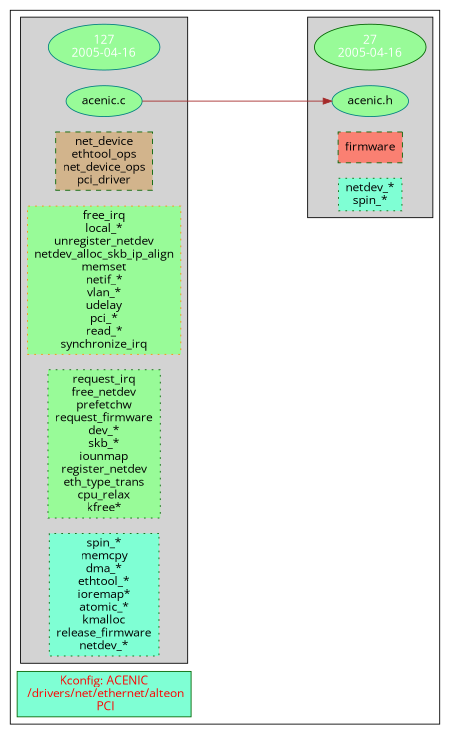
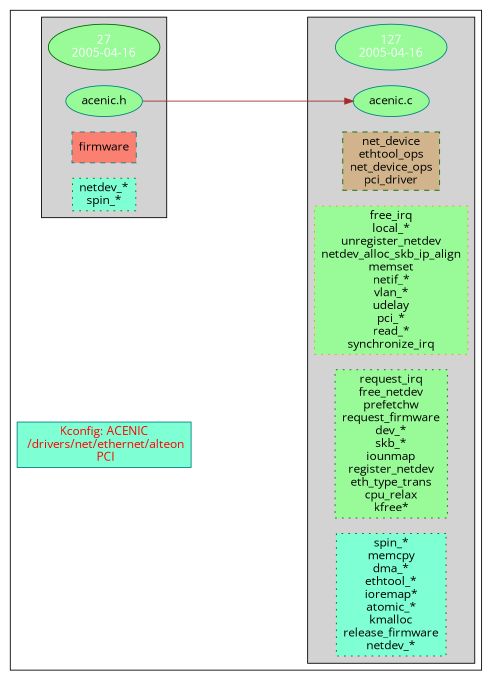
(233, 101) -> (244, 101)
(370, 147) -> (104, 147)
(104, 694) -> (104, 445)
